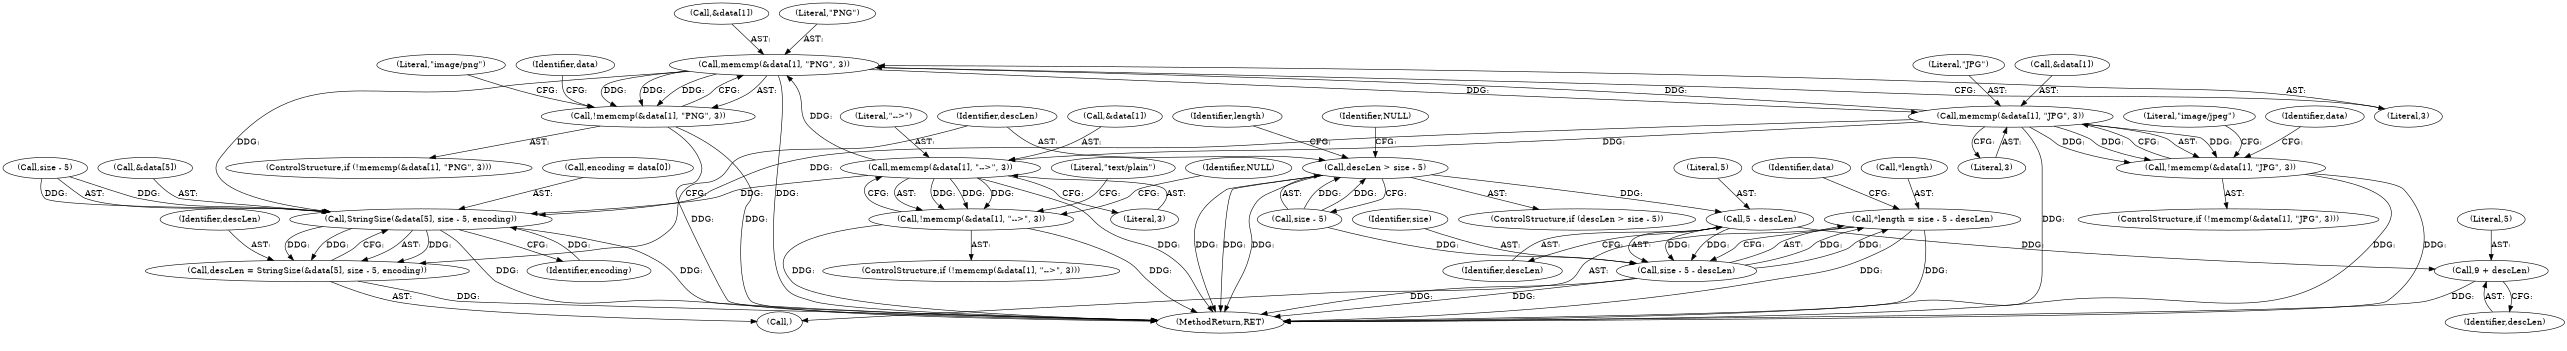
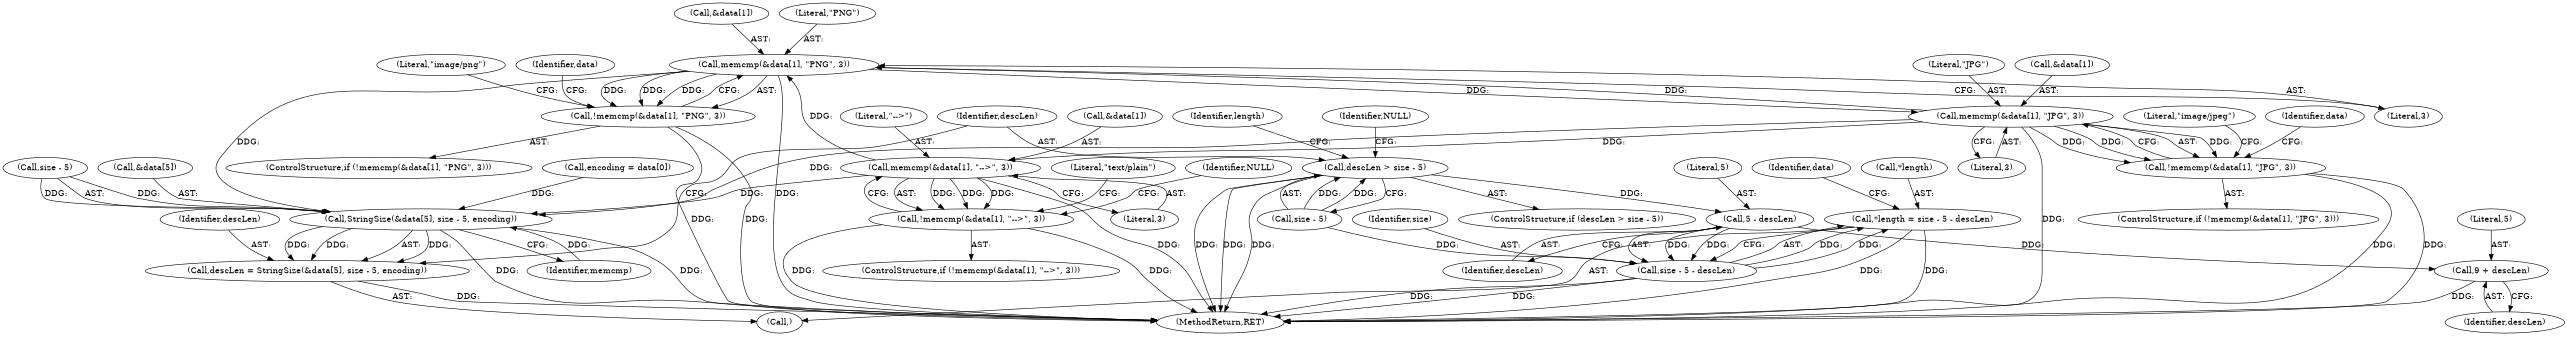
(544, 194) -> (544, 194)
(357, 246) -> none
(589, 271) -> (589, 271)
